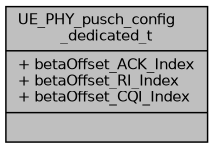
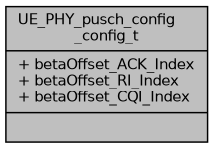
(107, 36) -> (107, 36)
